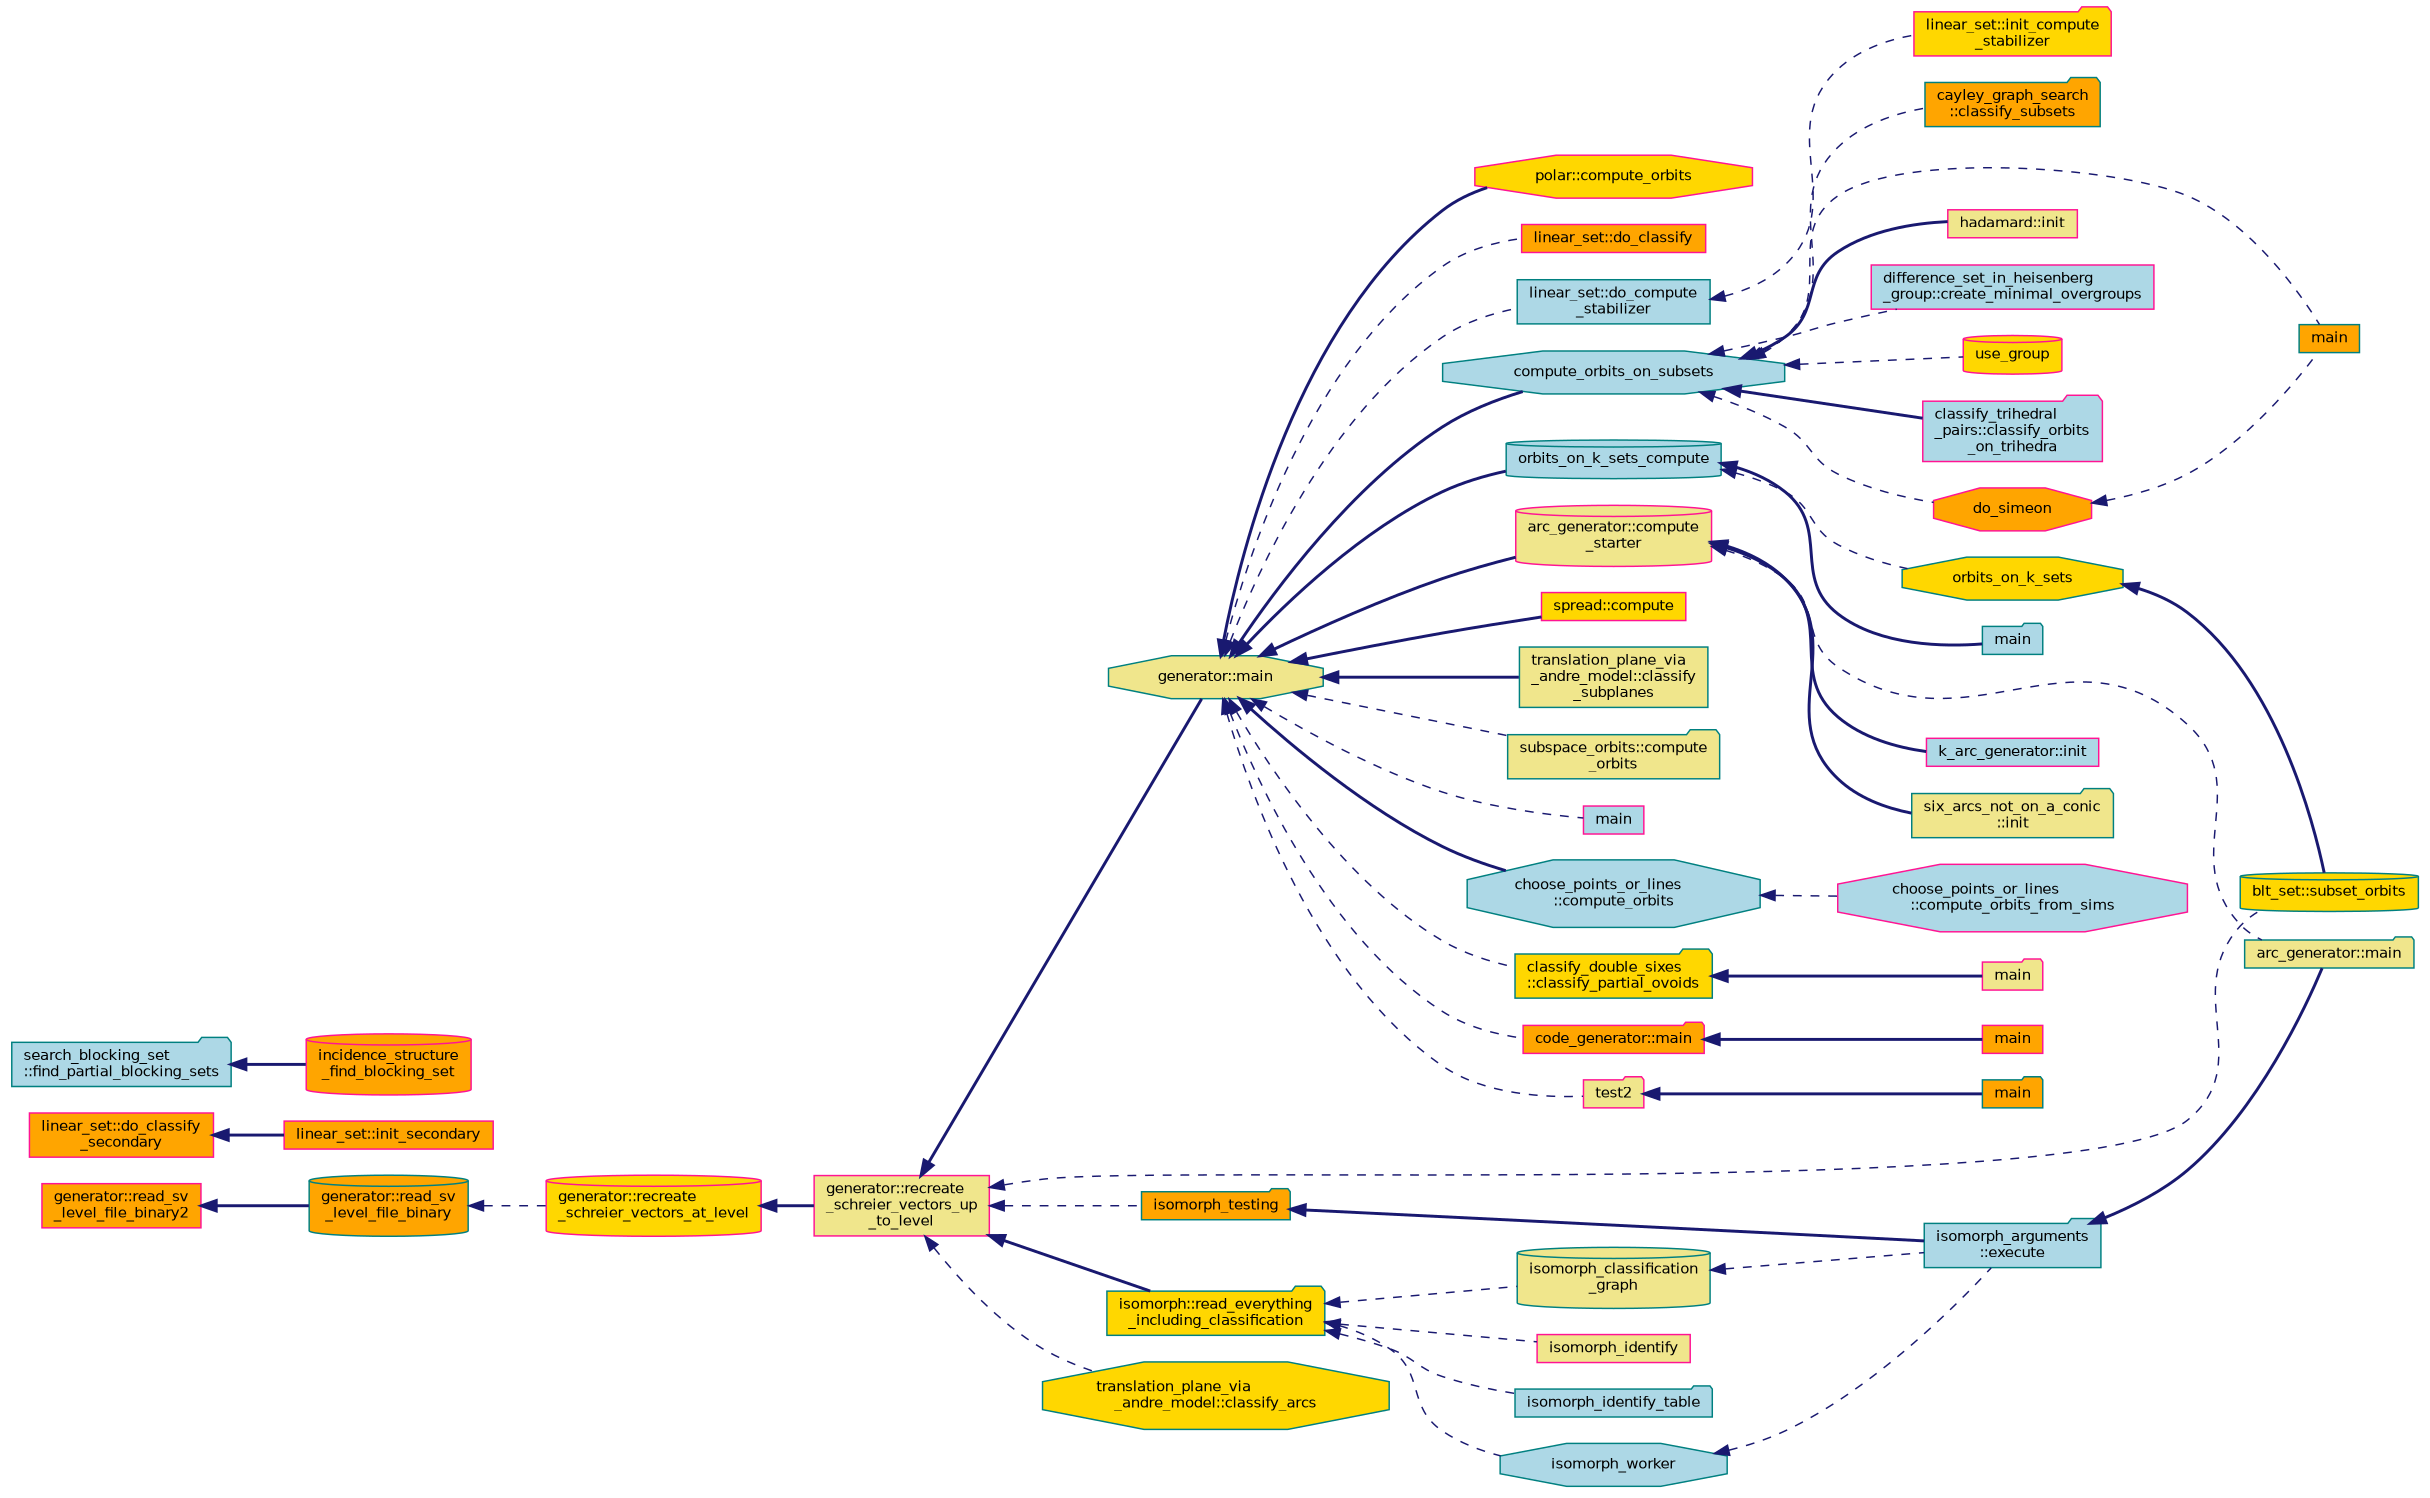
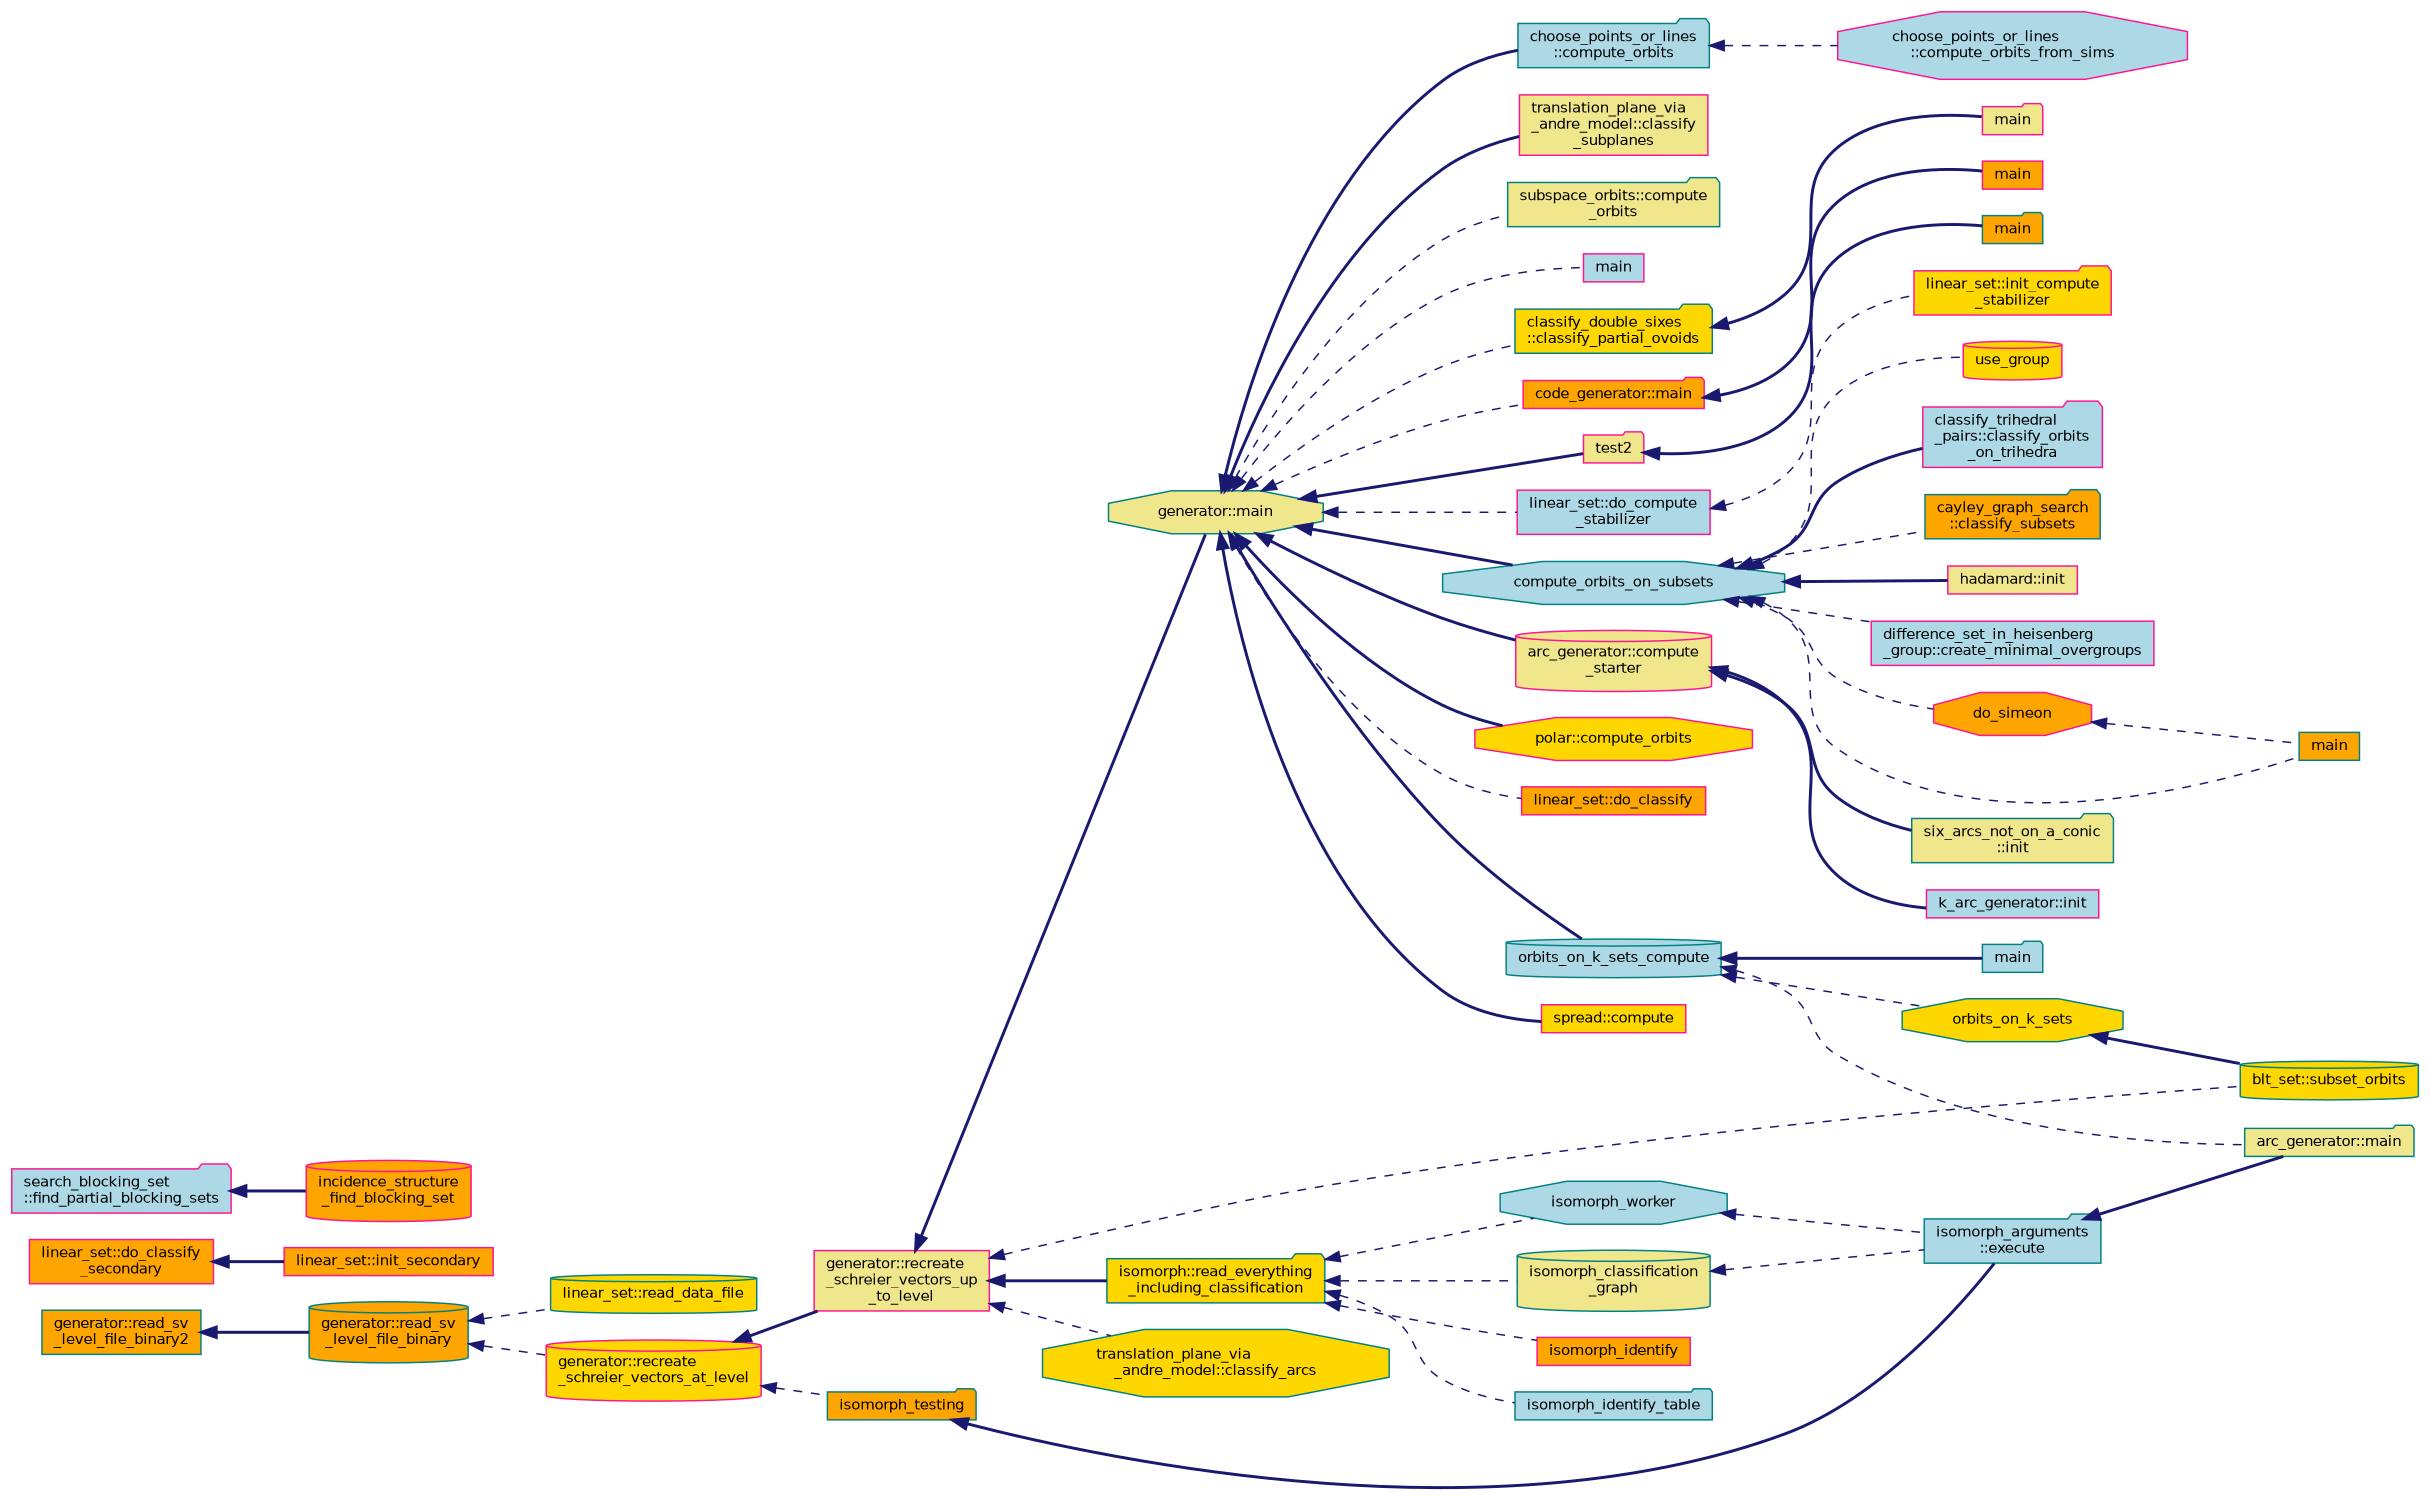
(1614, 302) -> (1614, 512)
(1614, 677) -> (1614, 125)
(2050, 684) -> (1941, 1101)
(1614, 894) -> (1614, 46)
(1347, 968) -> (1450, 475)
(121, 1064) -> (121, 1191)
(121, 1206) -> (121, 1332)
(1073, 1206) -> (802, 1392)
none -> (654, 1294)
(1614, 1348) -> (1614, 1351)
